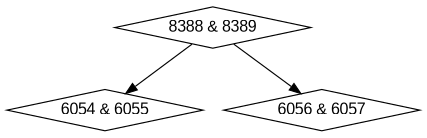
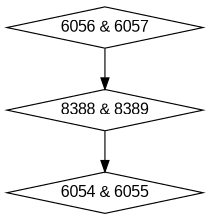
(262, 65) -> (105, 63)
